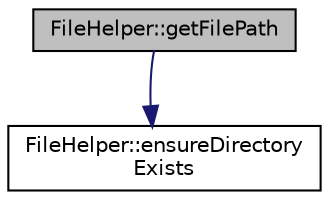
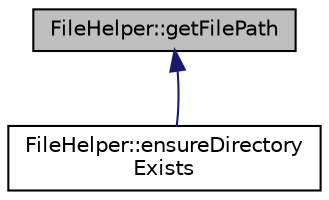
(151, 78) -> (178, 99)
